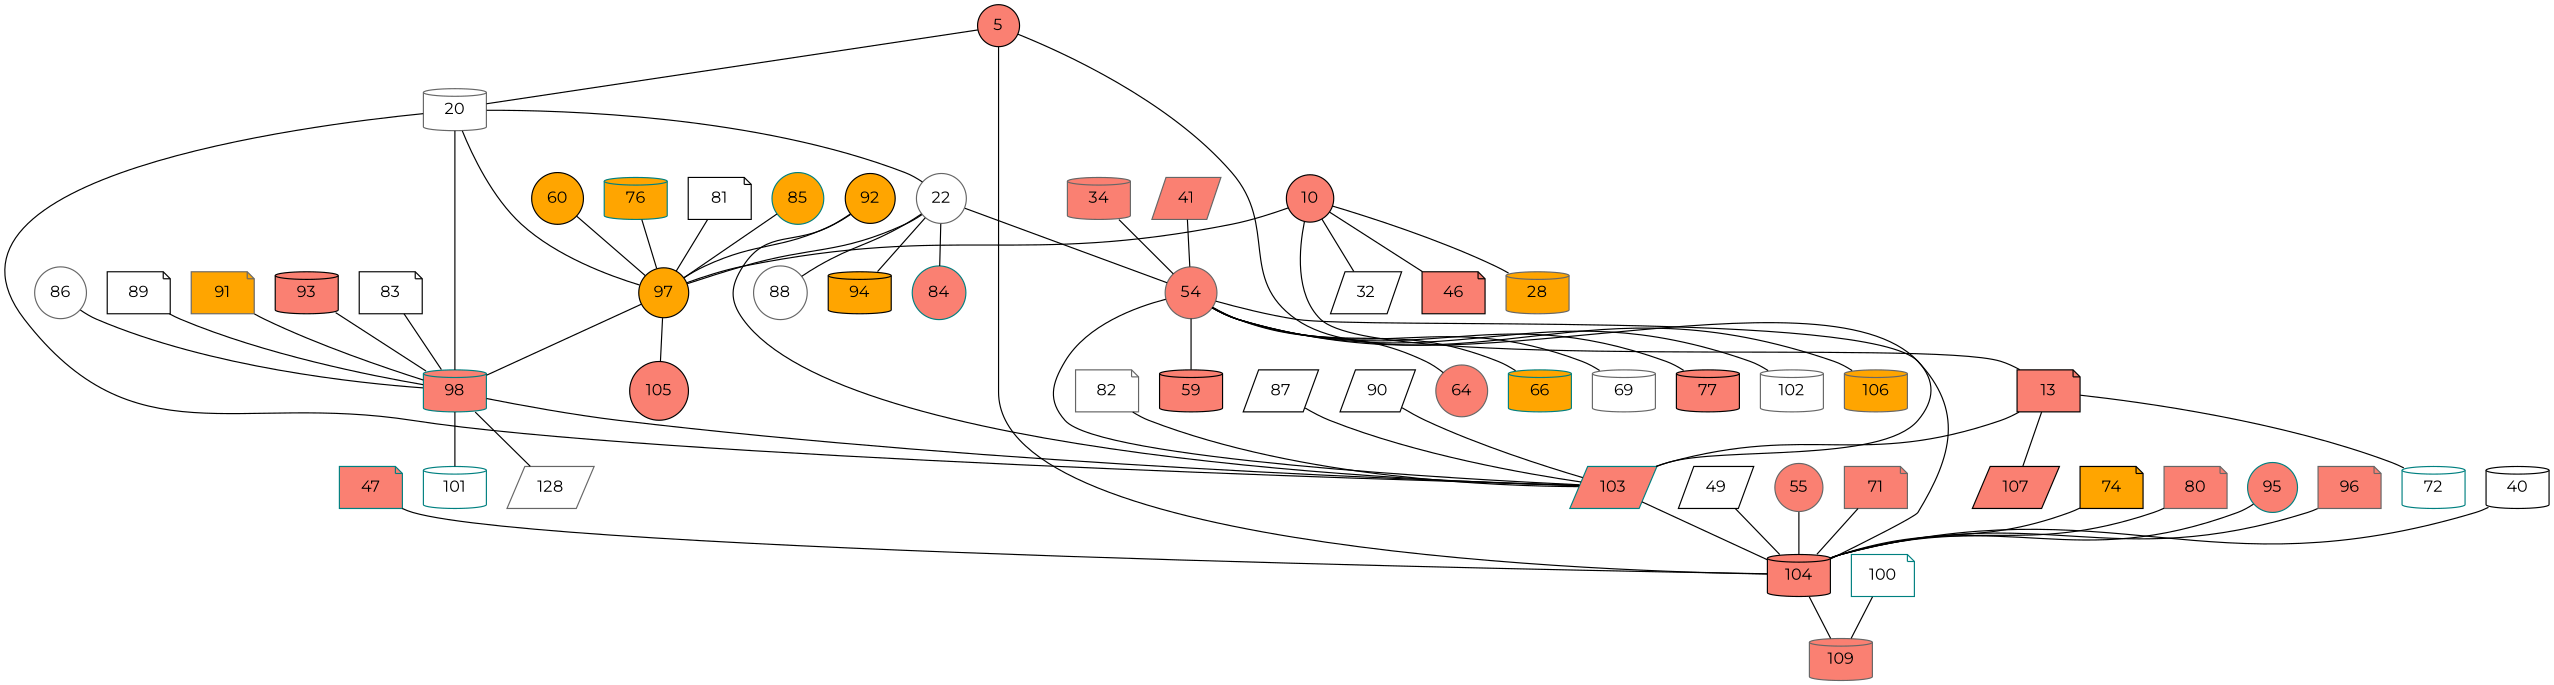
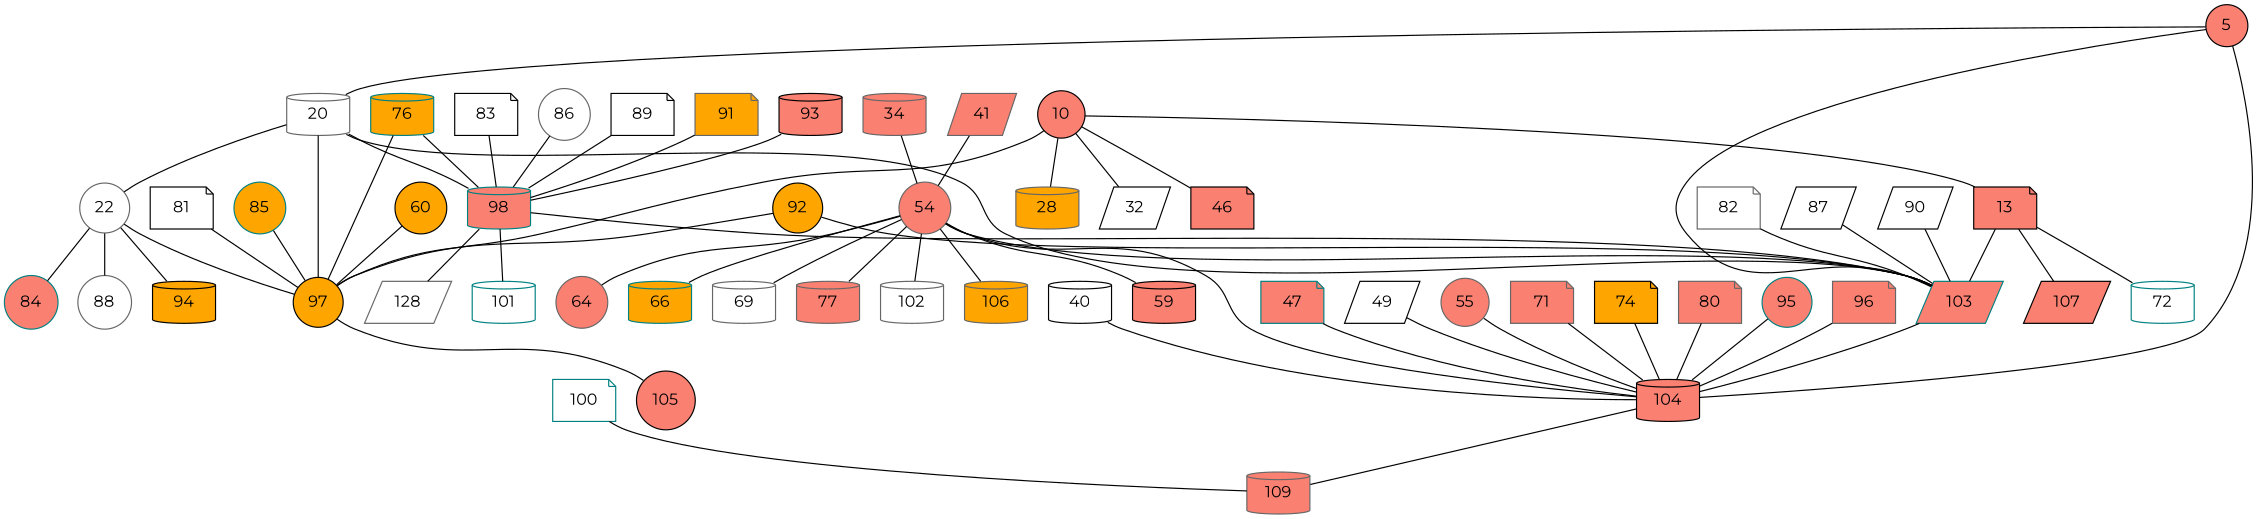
(1081, 251) -> none
(564, 340) -> (451, 161)
(1708, 391) -> (828, 302)
